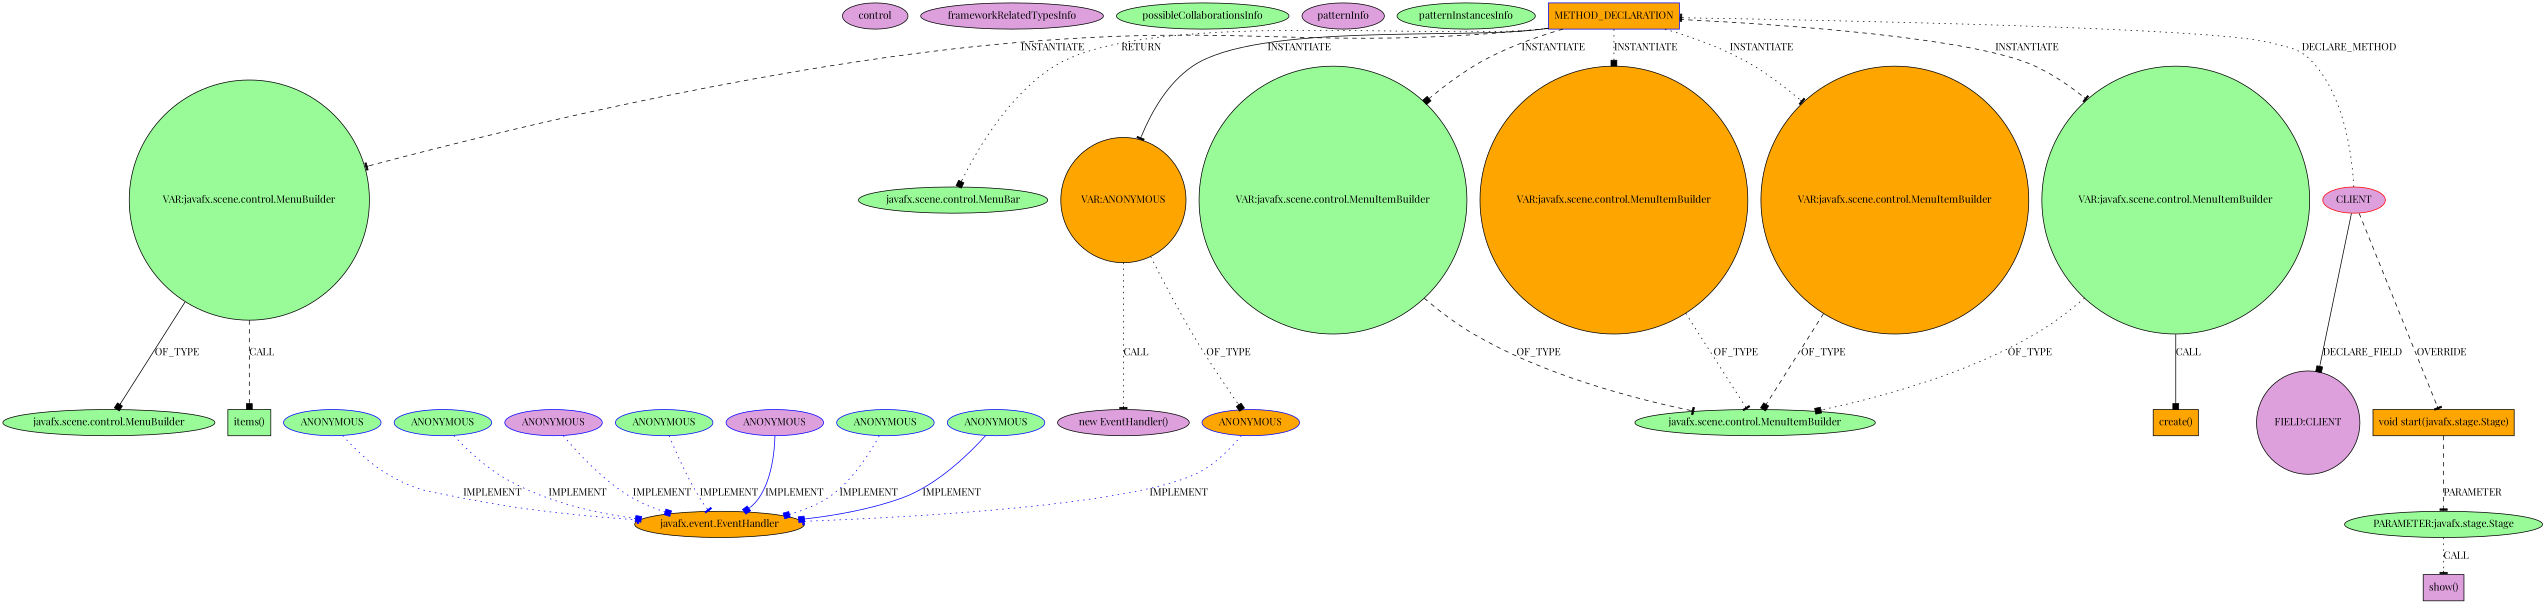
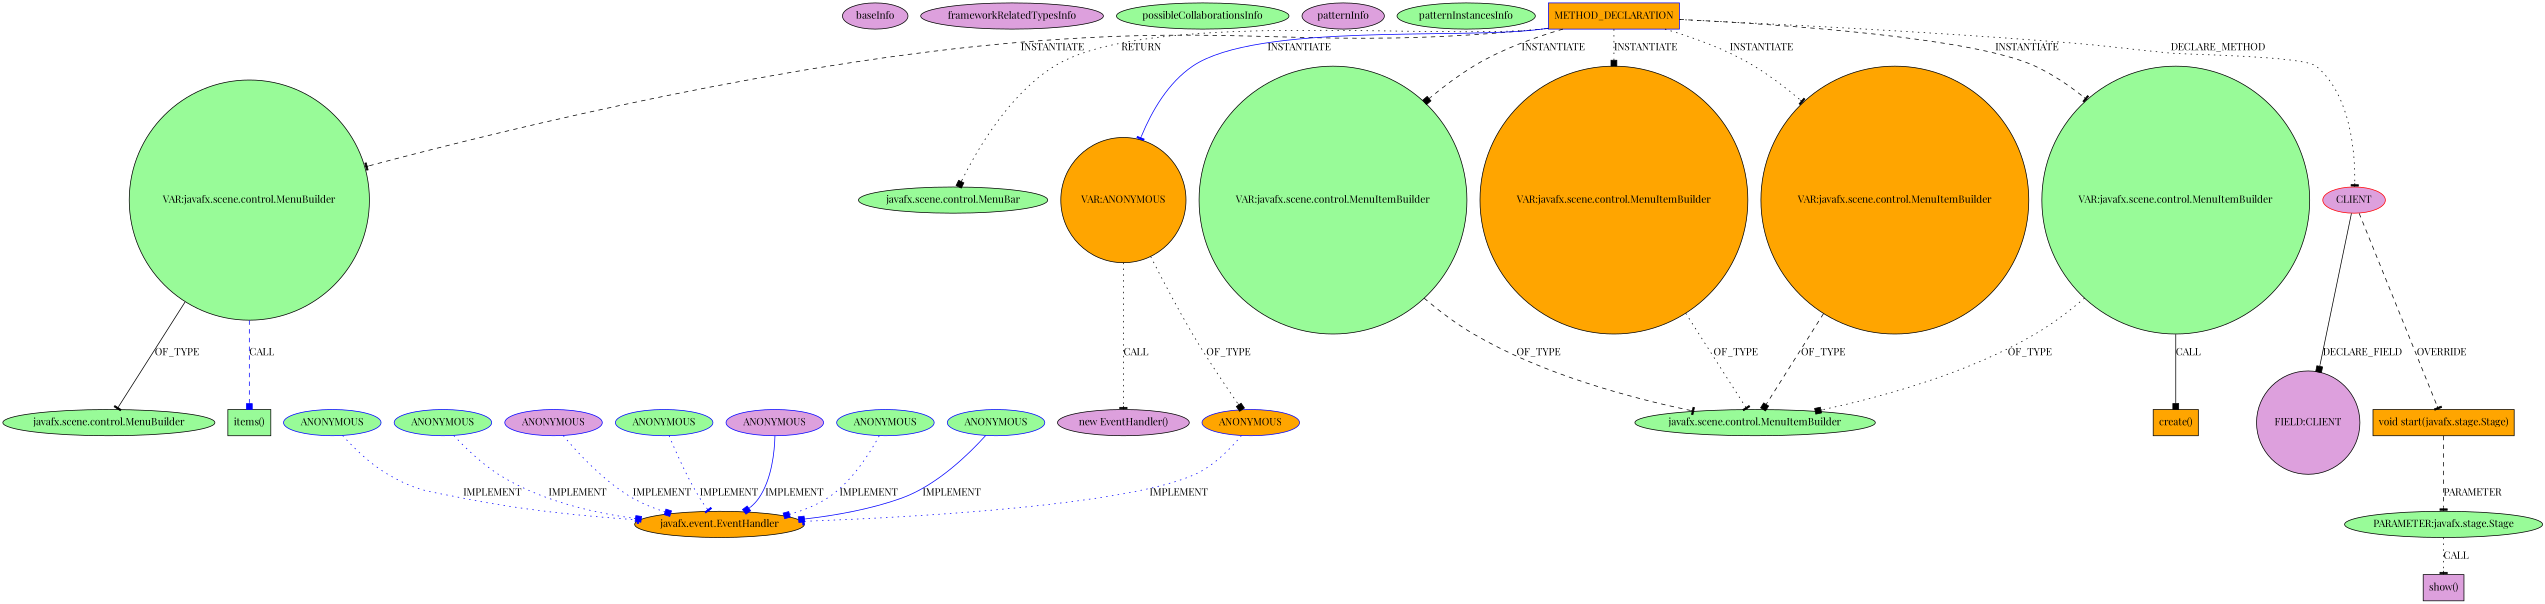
(875, 16) -> (875, 16)
(2068, 28) -> (2062, 42)
(1280, 42) -> (1280, 42)
(152, 354) -> (152, 354)
(249, 361) -> (249, 361)
